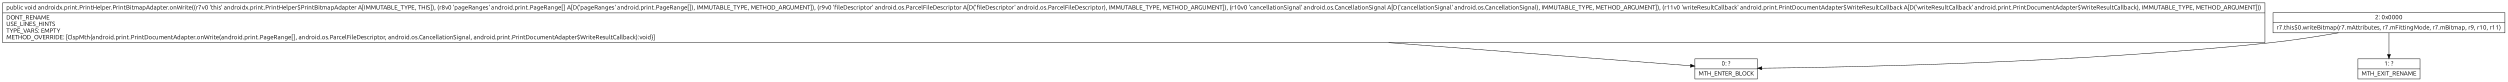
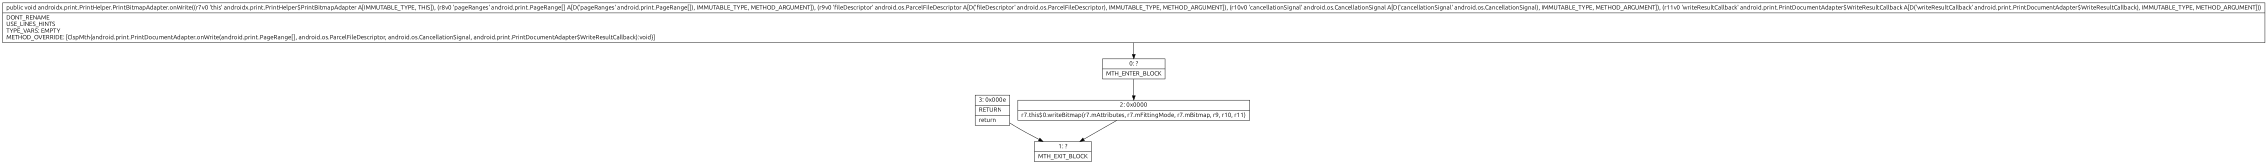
(2051, 59) -> (1134, 87)
(2389, 74) -> (1063, 156)
none -> (992, 110)
